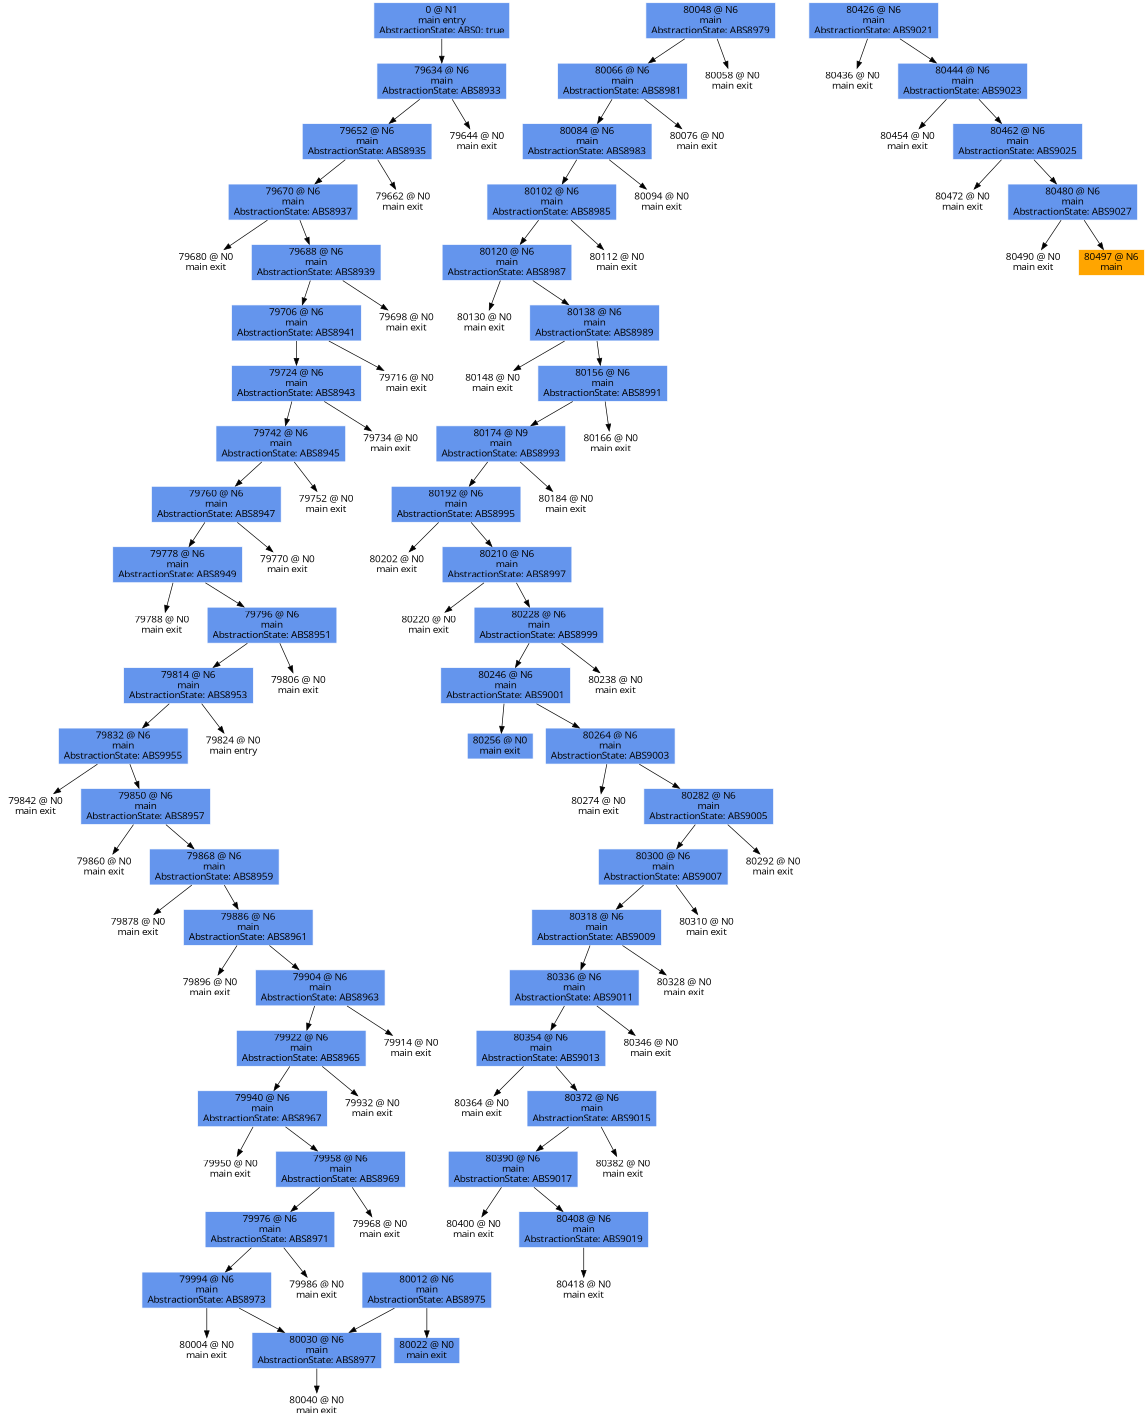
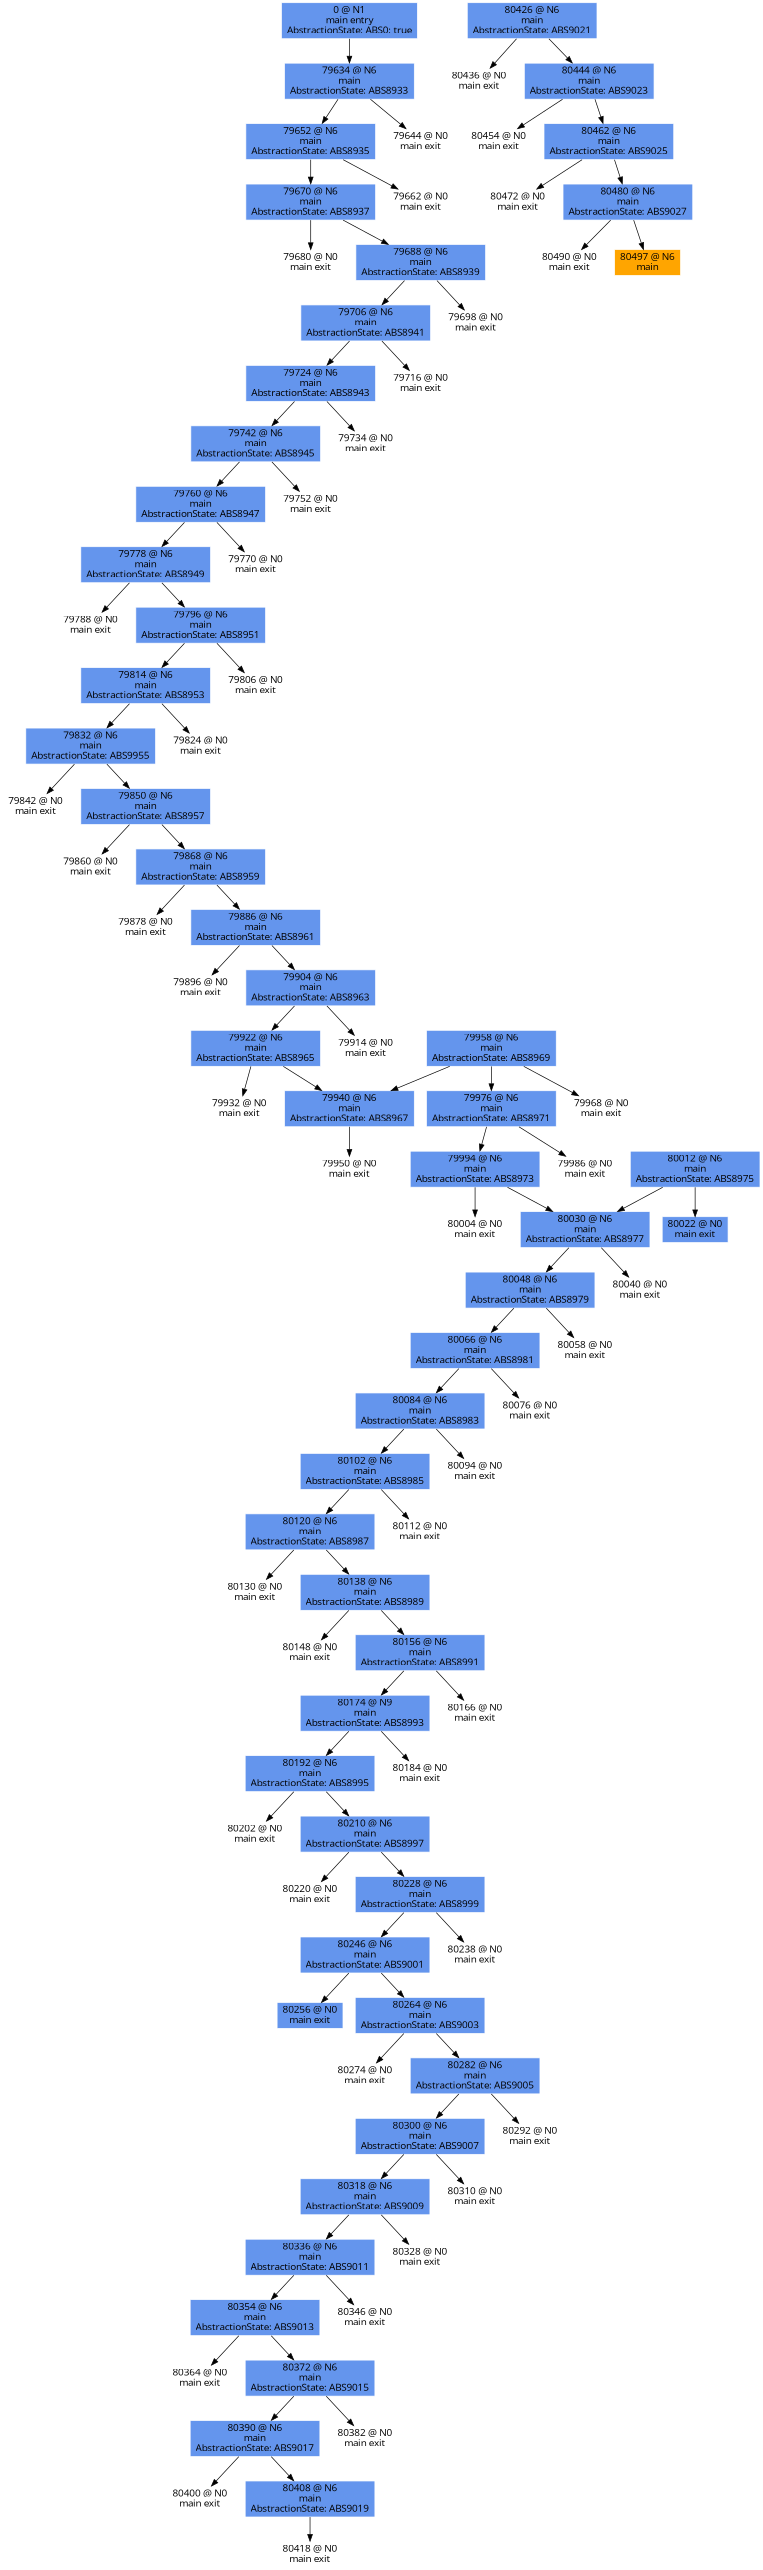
(233, 746) -> (201, 746)
(299, 1137) -> (424, 1077)
none -> (560, 1257)
